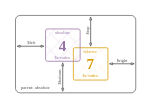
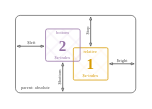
(63, 33) -> (63, 33)
(63, 45) -> (63, 45)
(90, 63) -> (90, 63)
